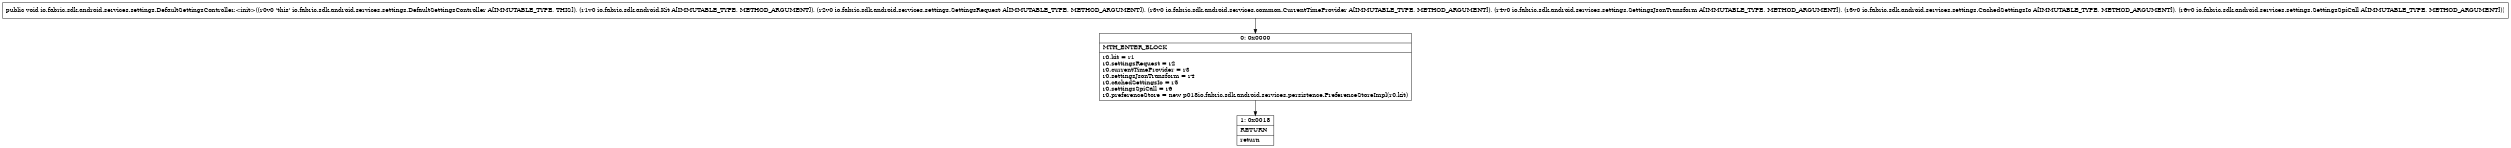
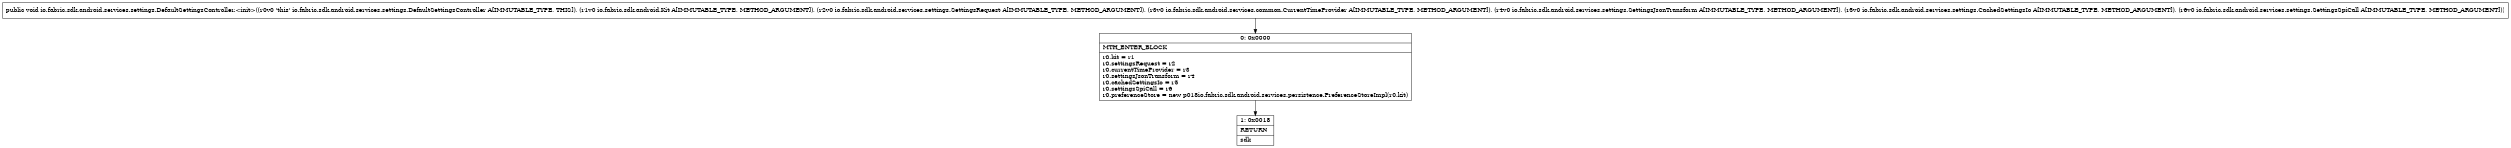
(1250, 140) -> (1246, 140)
